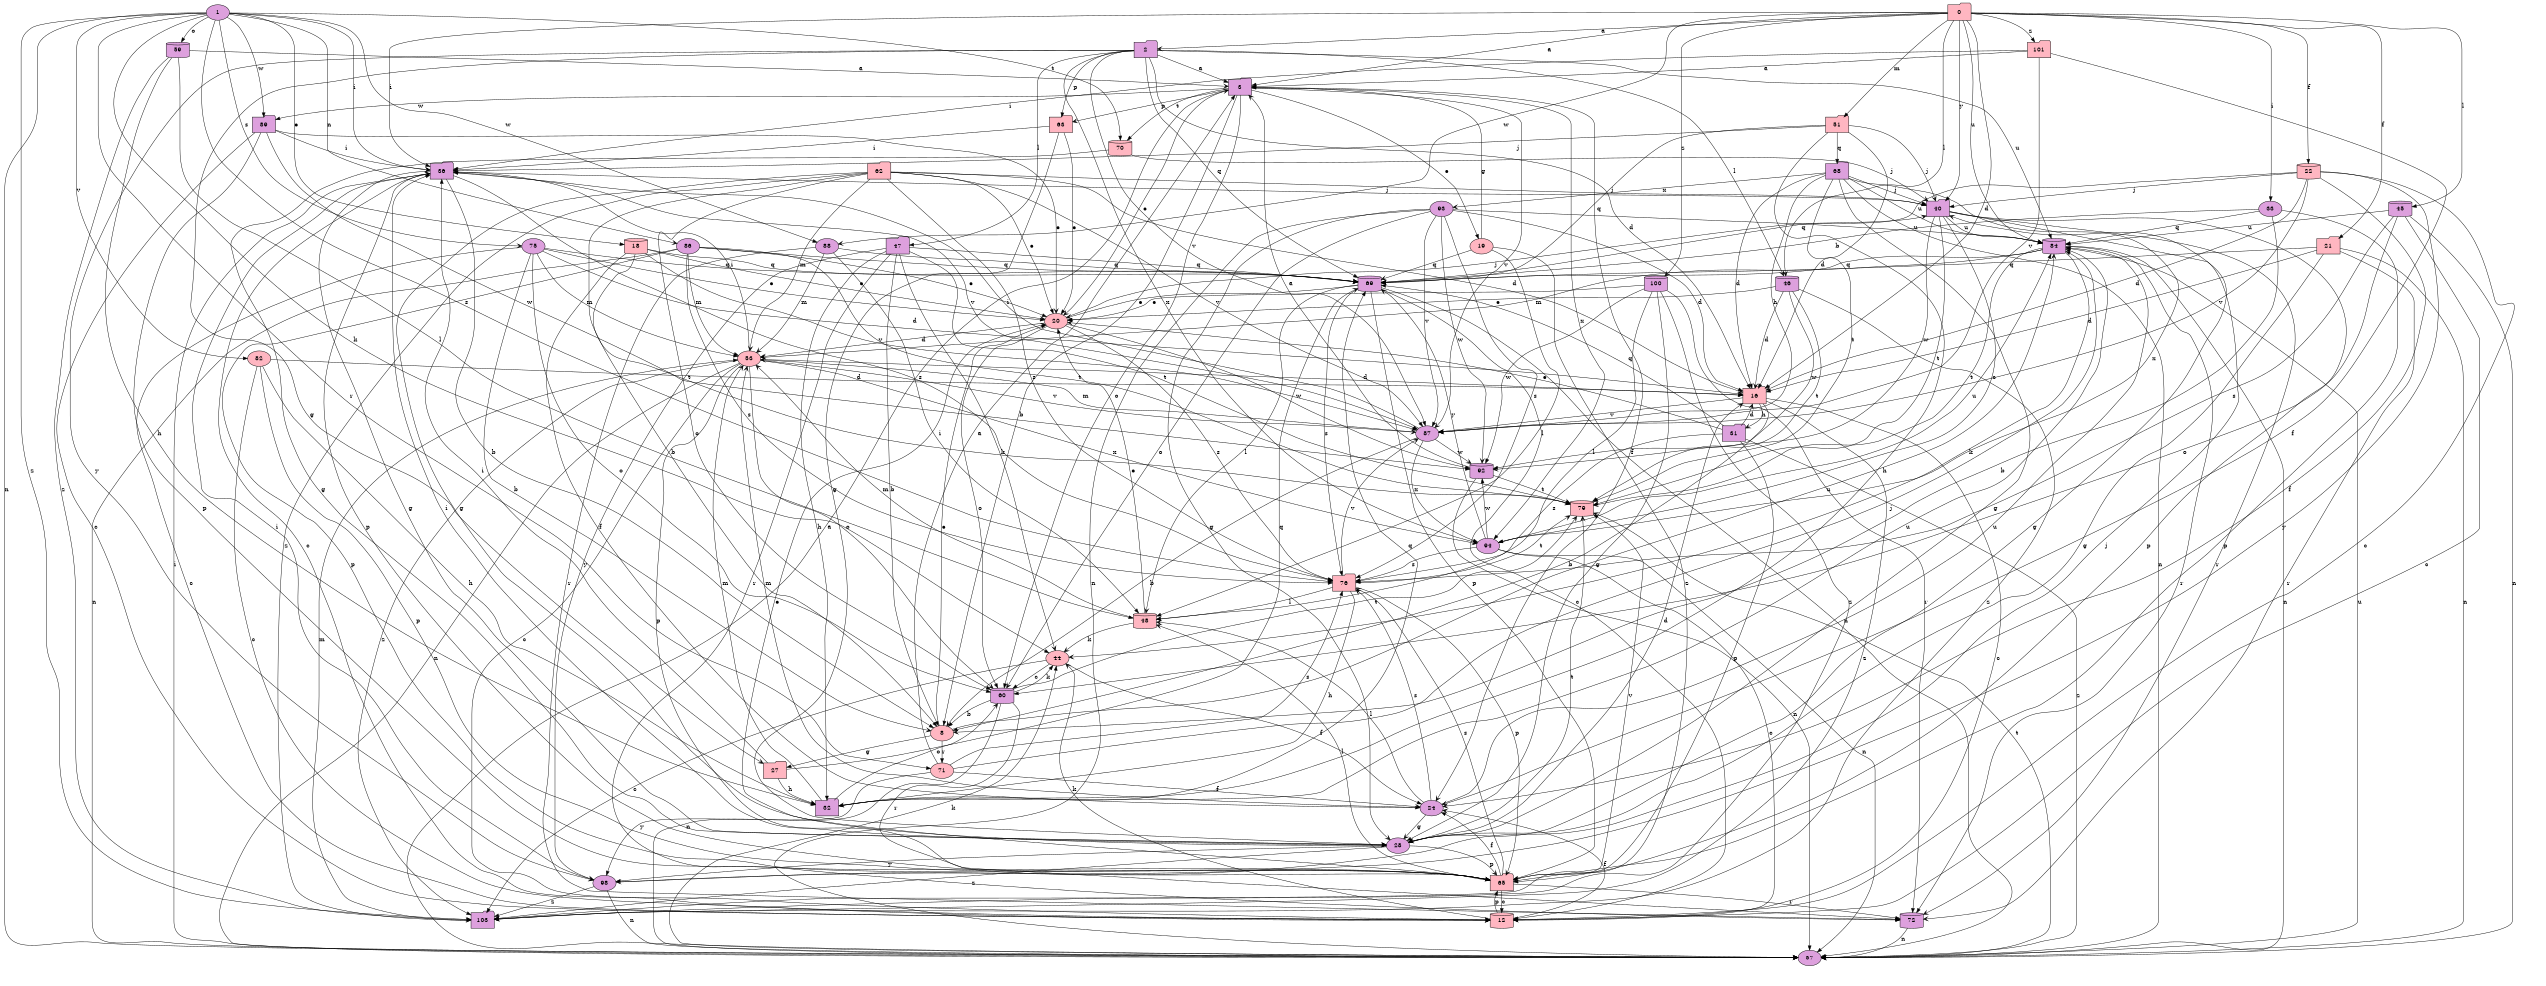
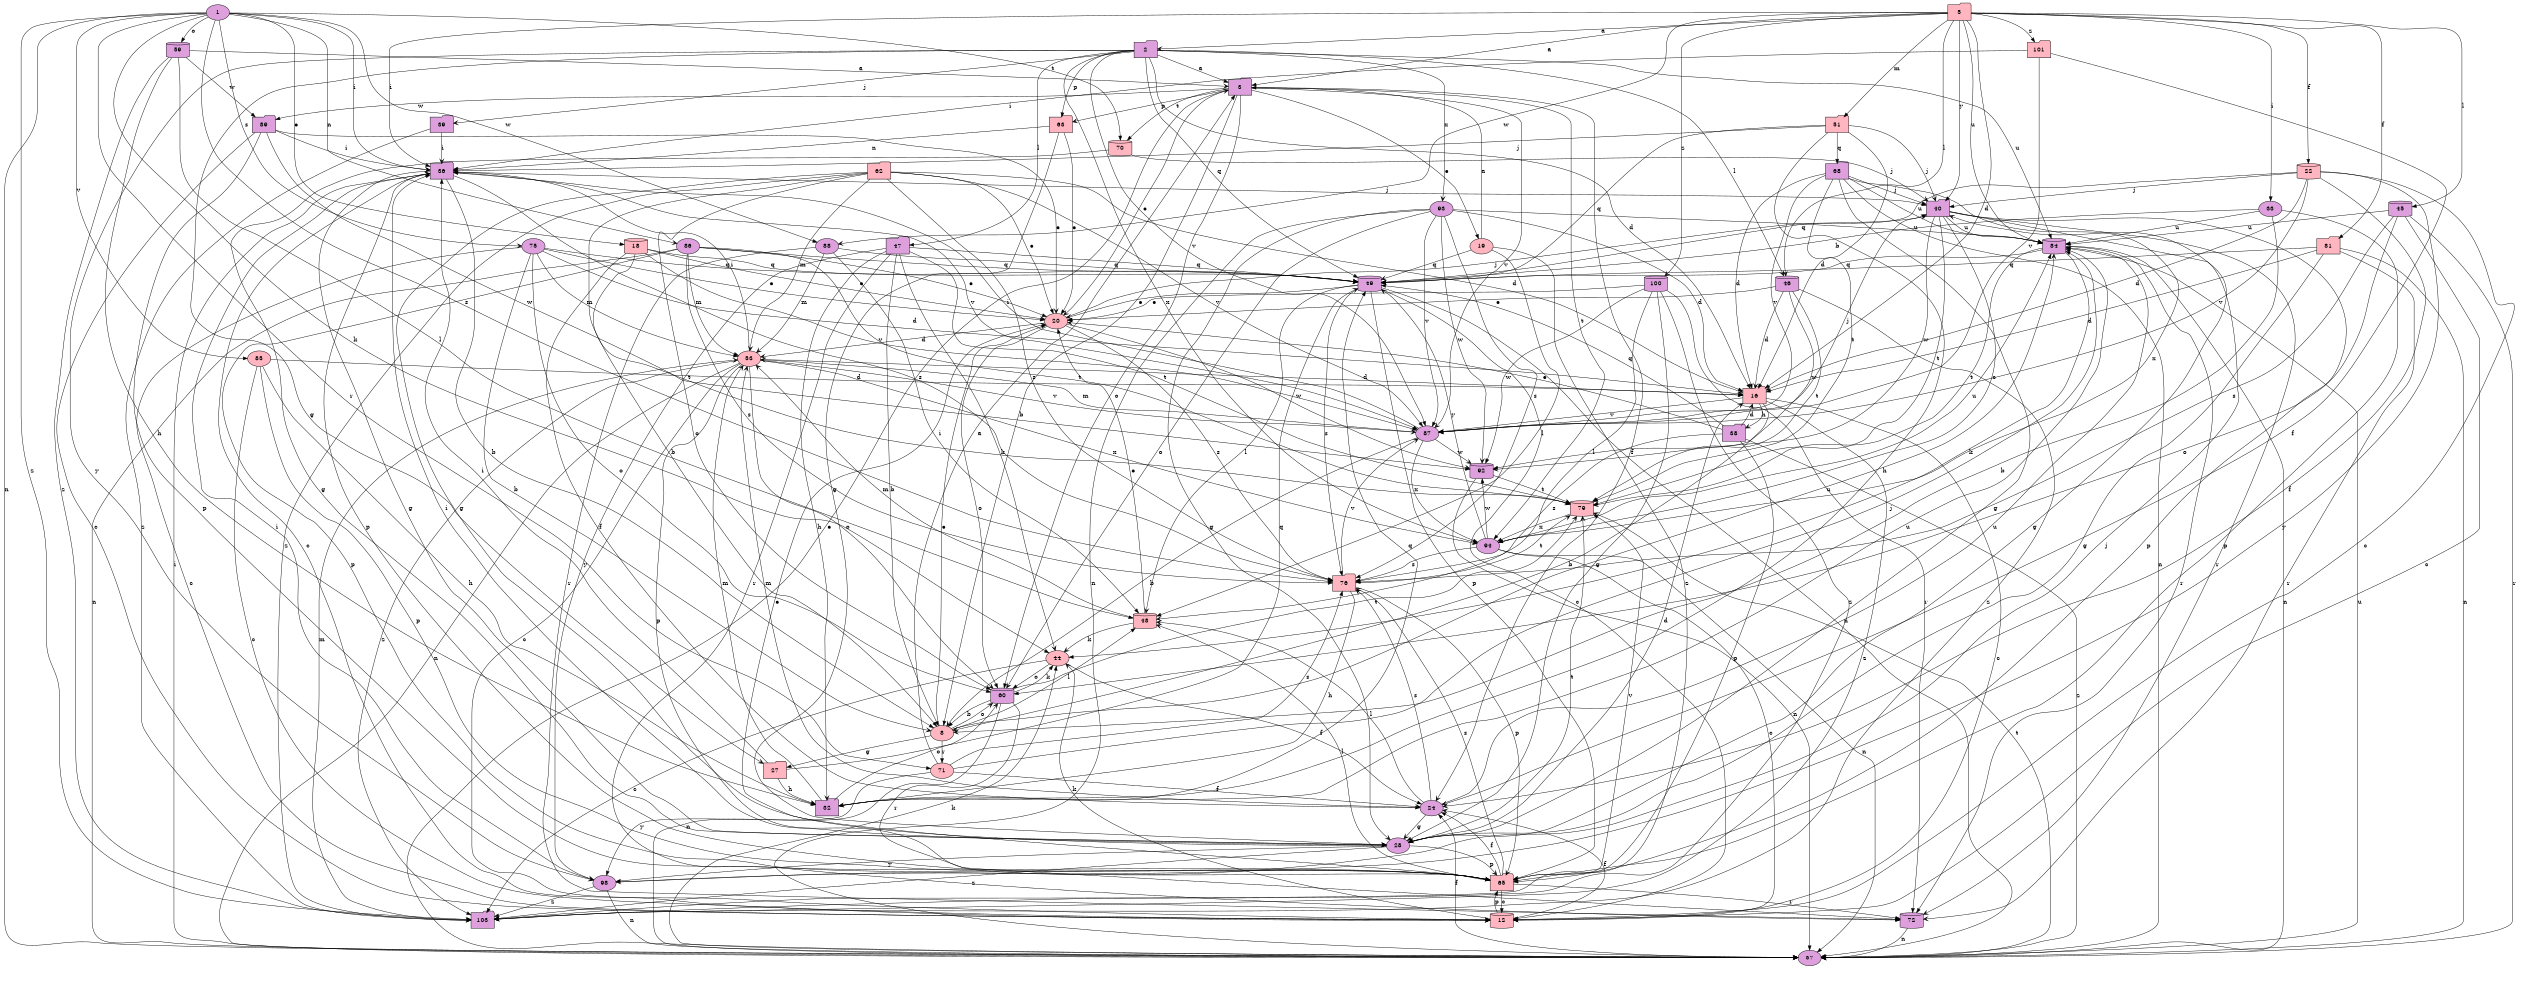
(1959, 12) -> (1959, 12)
(255, 61) -> (219, 86)
(1623, 73) -> none
none -> (442, 125)
(874, 148) -> (874, 148)
(1483, 171) -> (1483, 171)
(1407, 187) -> (1689, 416)
(1641, 190) -> (1359, 62)
(2177, 228) -> (2177, 228)
(2328, 246) -> (2328, 246)
(1370, 284) -> (1370, 284)
(1775, 302) -> (1775, 302)
(1438, 311) -> none
(1305, 315) -> none
(1583, 321) -> (1583, 321)
(259, 359) -> (259, 359)
(1287, 399) -> (1287, 399)
(1734, 434) -> (1734, 434)
(810, 494) -> (810, 494)
none -> (1540, 524)
(829, 527) -> (829, 527)
(329, 559) -> (329, 559)
(1658, 565) -> (1658, 565)
(2514, 583) -> (2514, 583)
(1248, 608) -> (1033, 695)
(1371, 626) -> (1371, 626)
(1036, 677) -> (1036, 677)
none -> (971, 718)
none -> (1570, 950)
